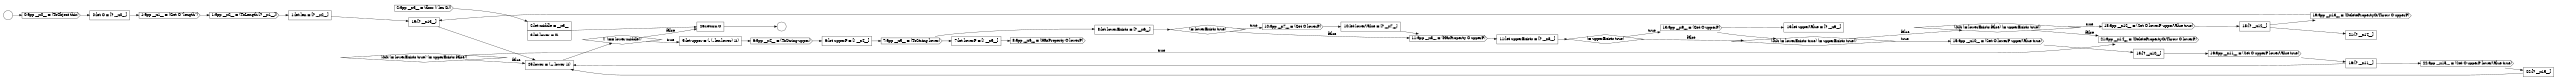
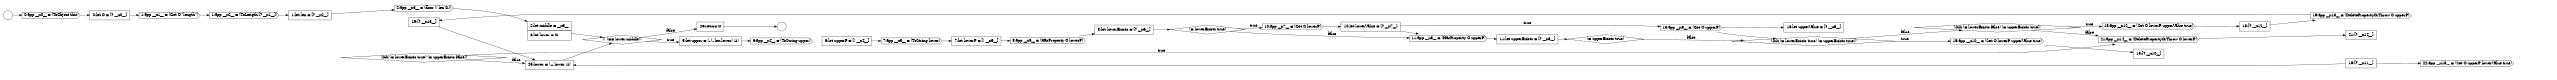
(369, 19) -> (362, 12)
(633, 29) -> (586, 35)
(1013, 30) -> (1086, 35)
(2306, 30) -> (2271, 37)
(1641, 35) -> (1529, 25)
(816, 41) -> none
(2255, 54) -> none
(2538, 72) -> none
